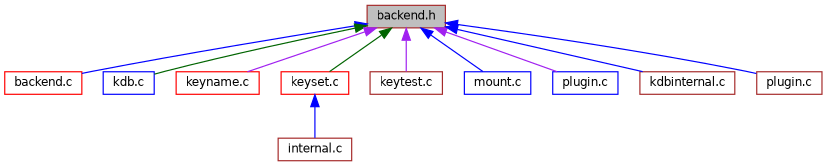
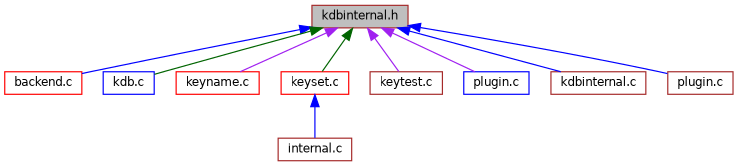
(406, 17) -> (360, 17)
(498, 83) -> none
